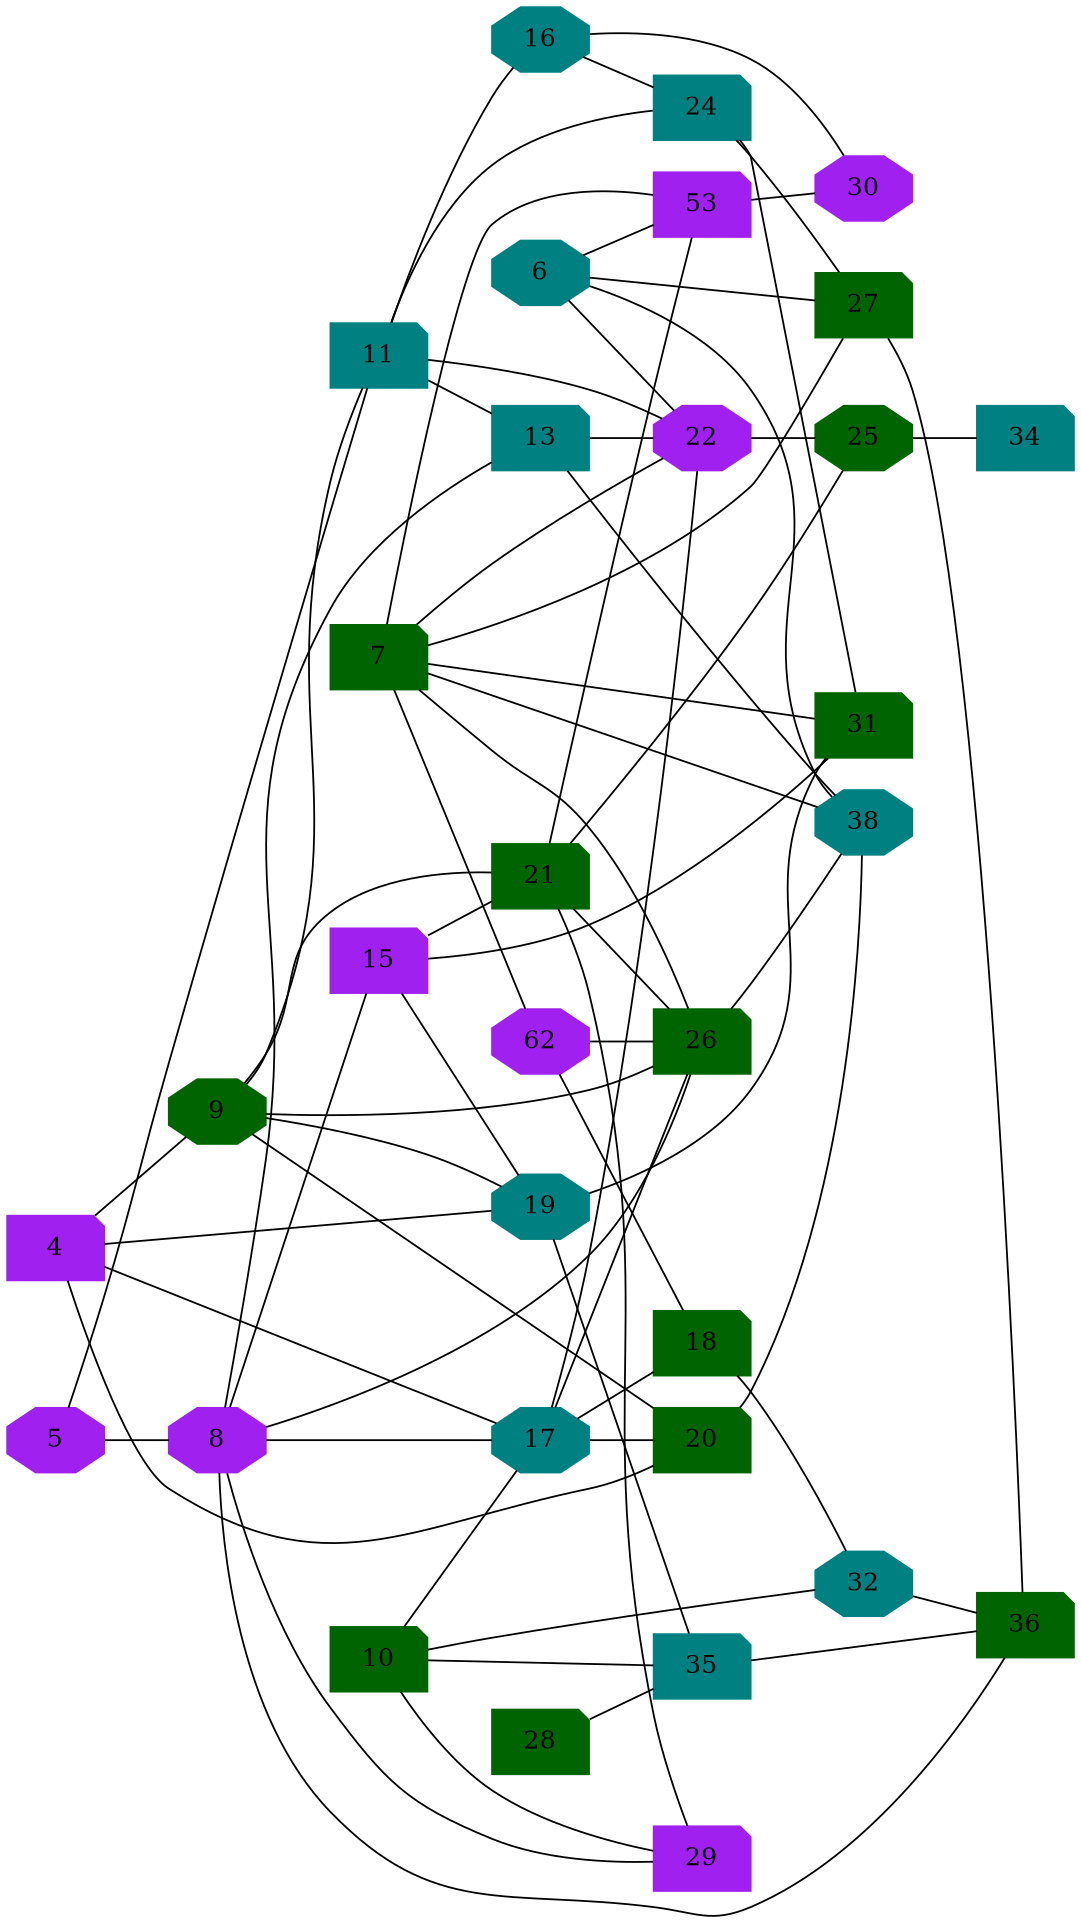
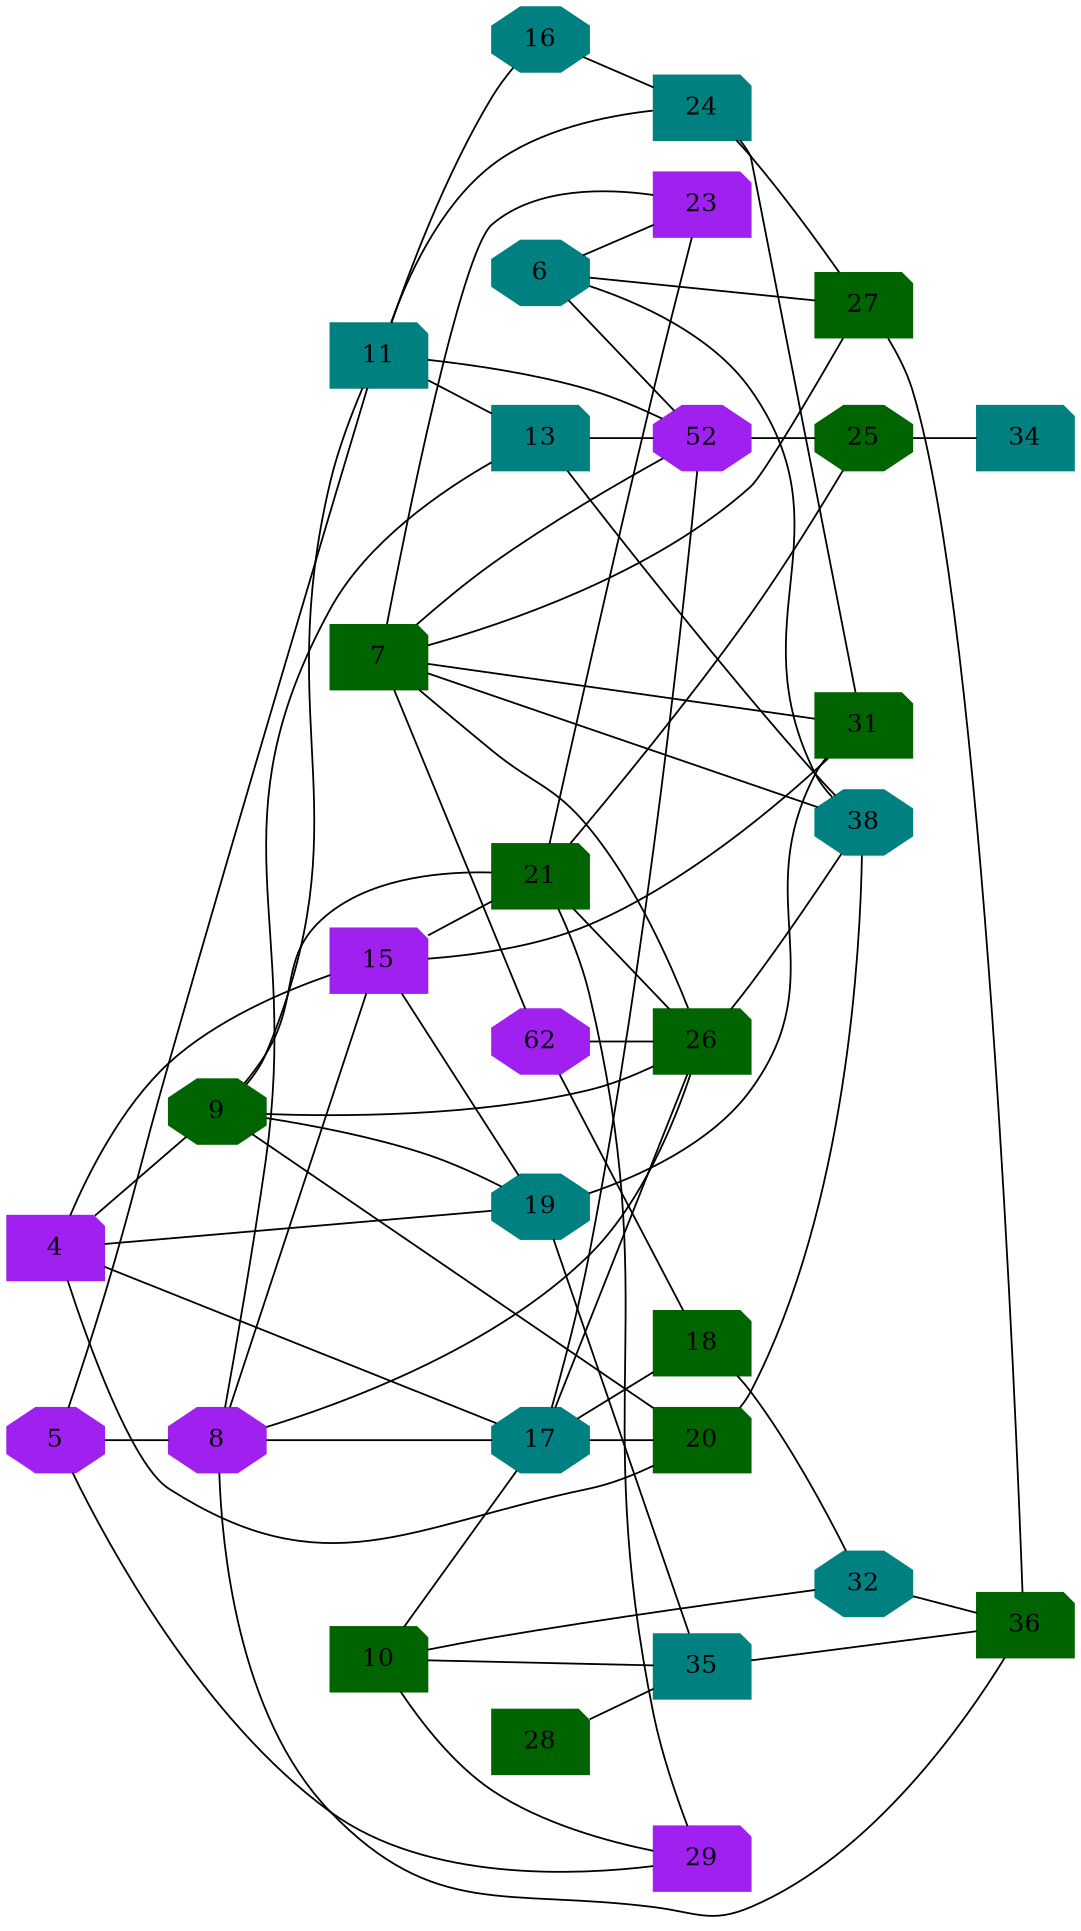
(864, 188) -> none
(702, 205) -> (702, 205)
(702, 438) -> (702, 438)
none -> (184, 1050)
(367, 1754) -> (279, 1769)
